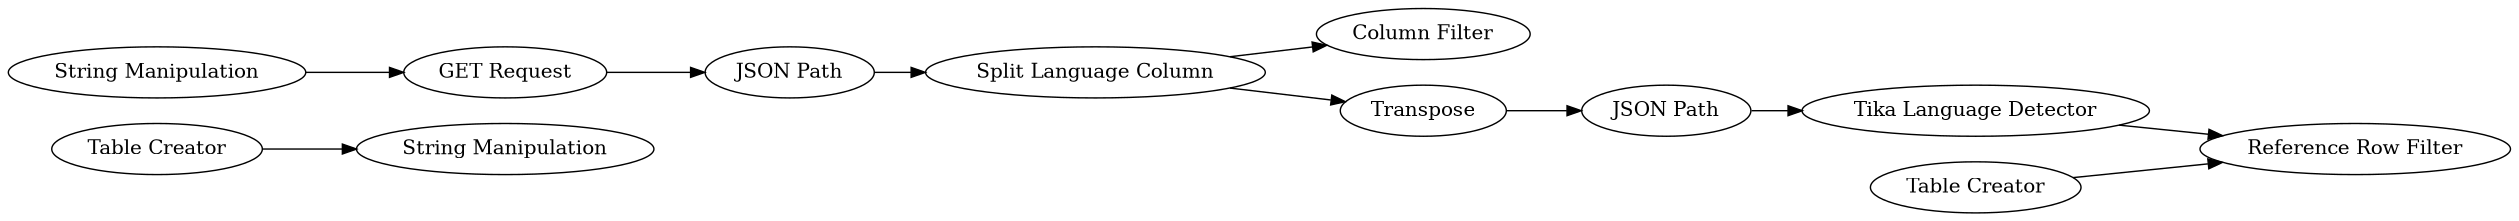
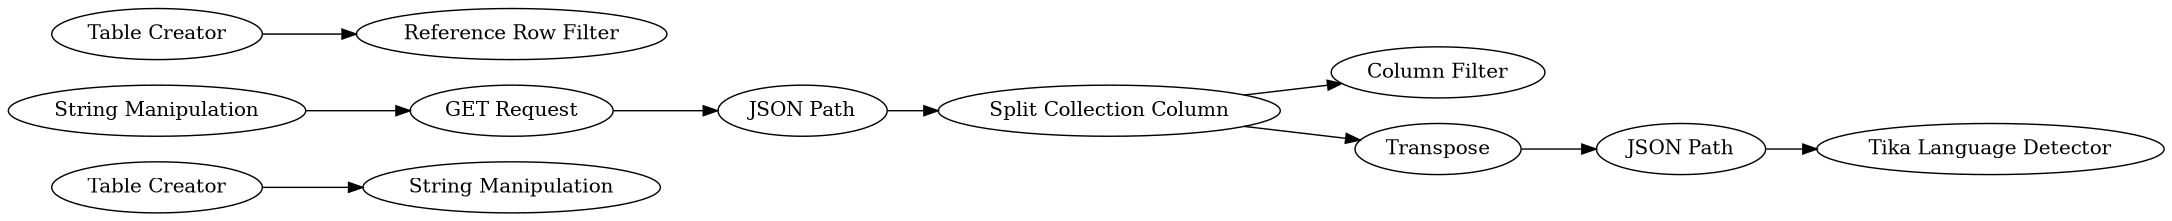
(1095, 72) -> (1109, 111)
(2164, 130) -> none
